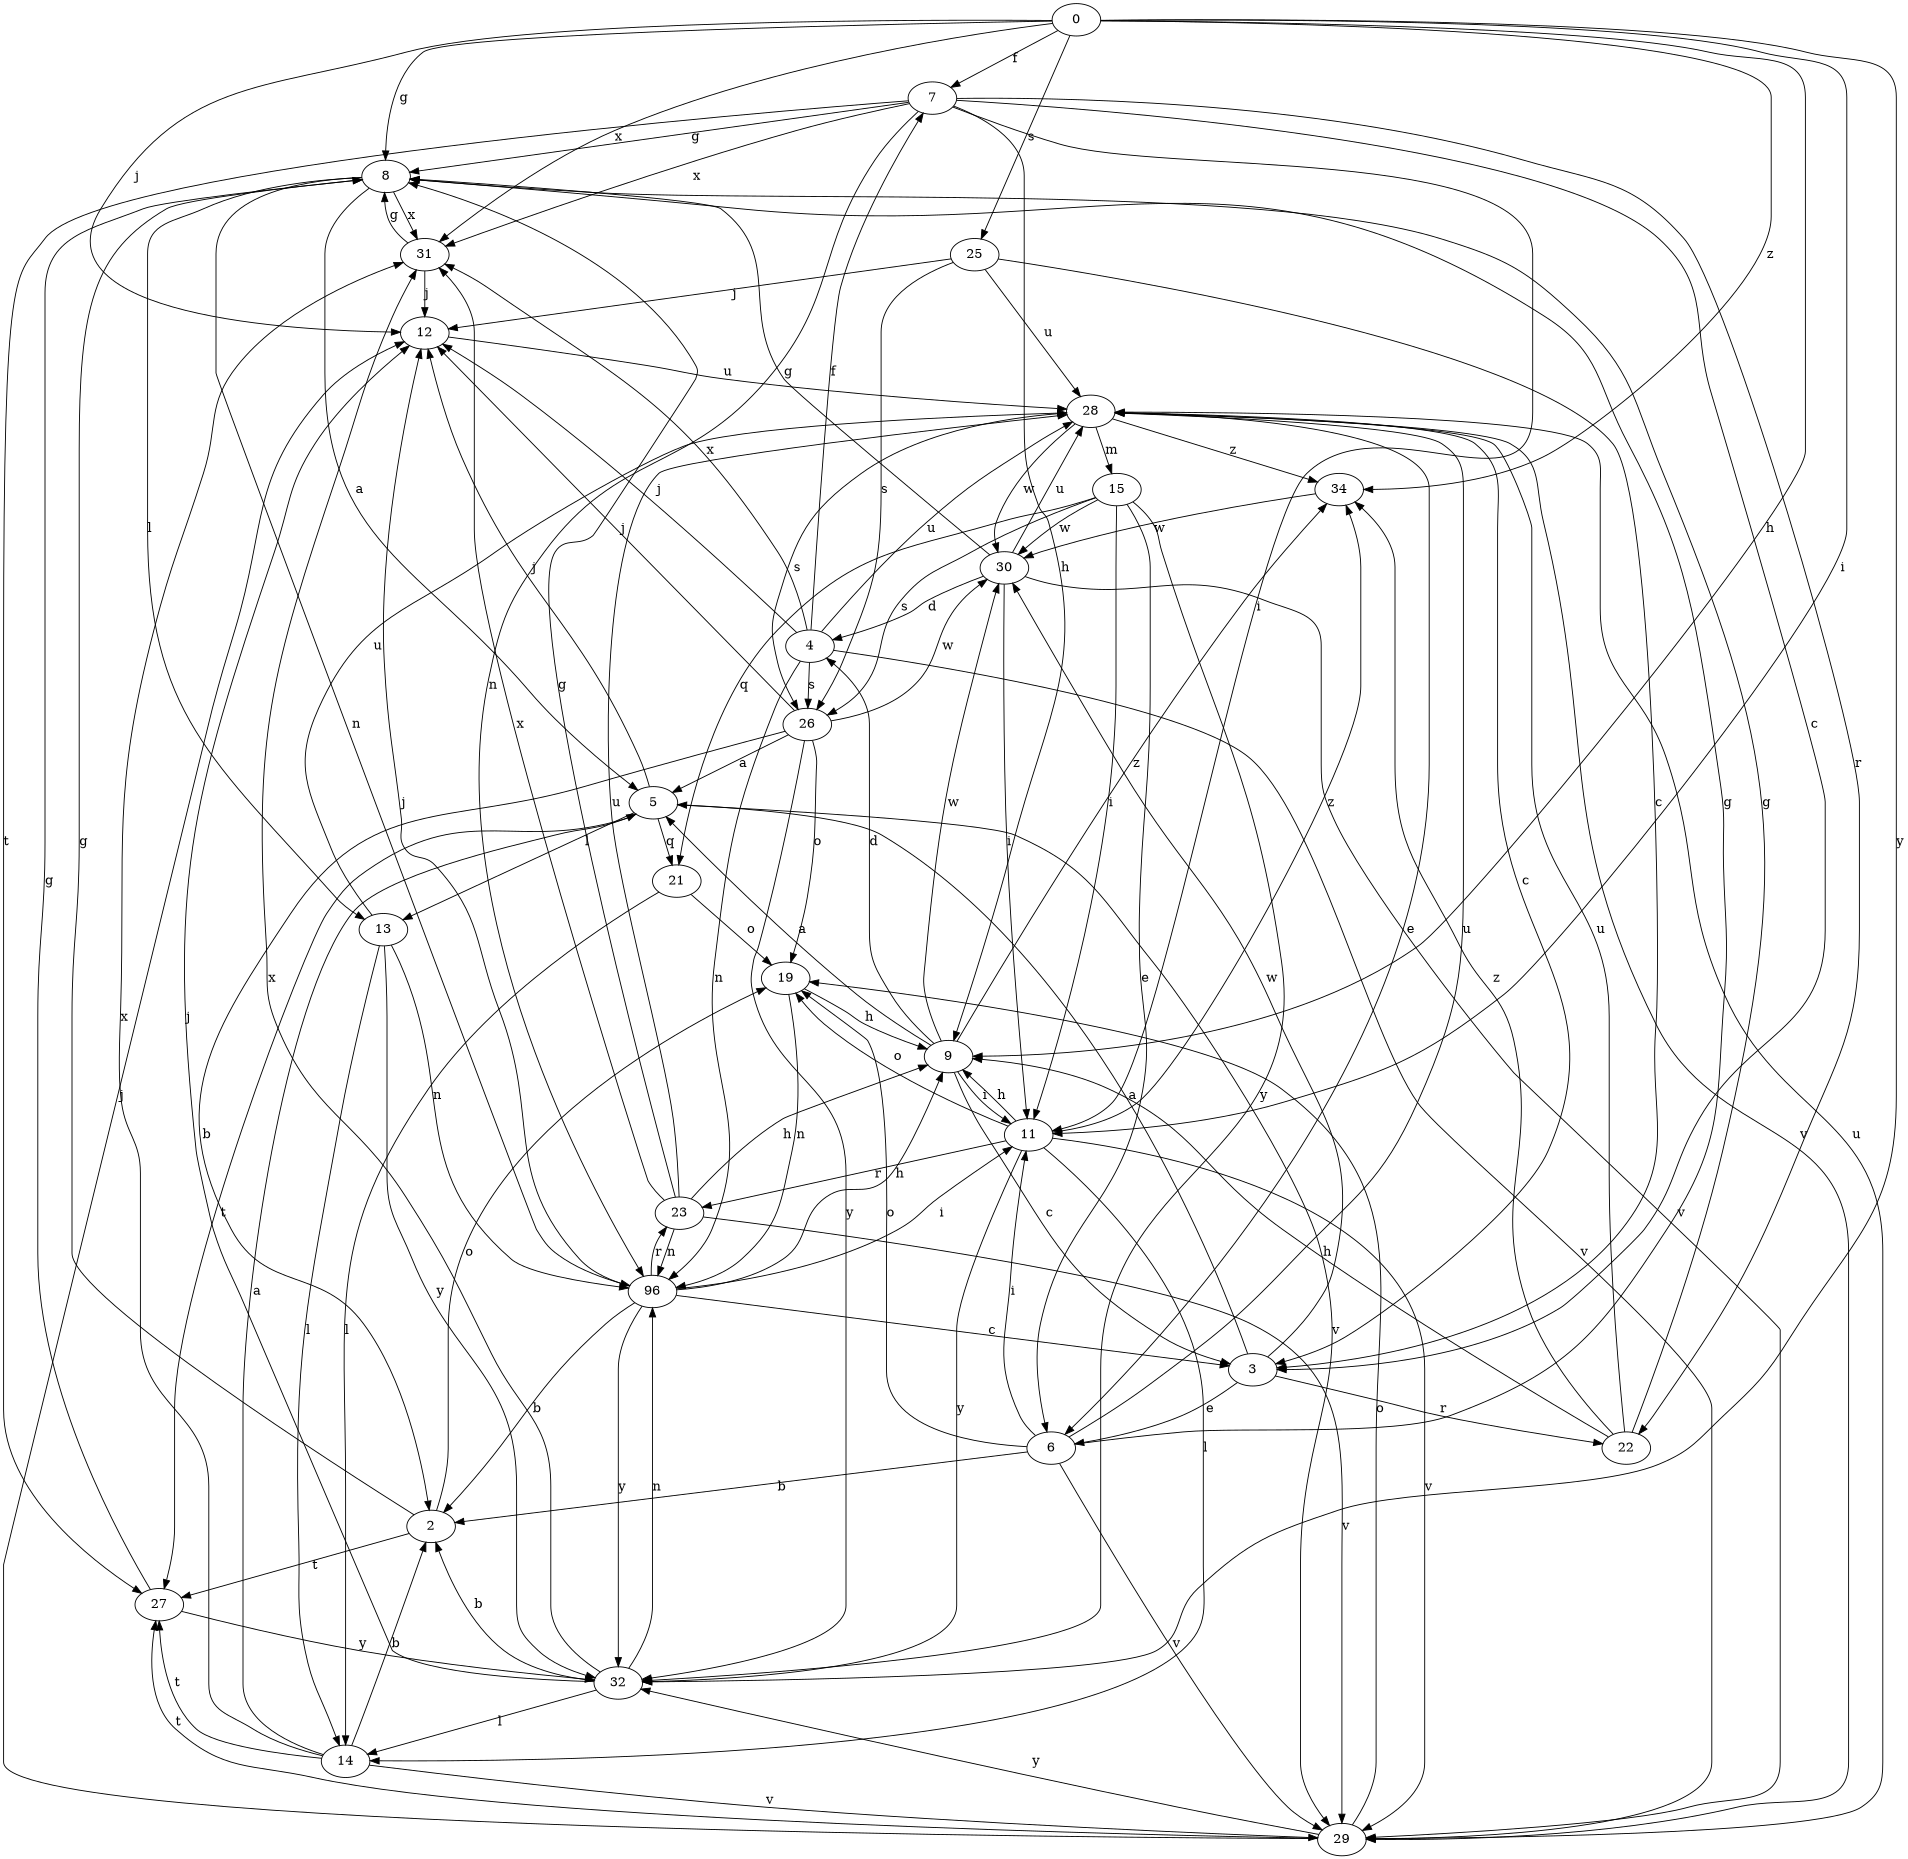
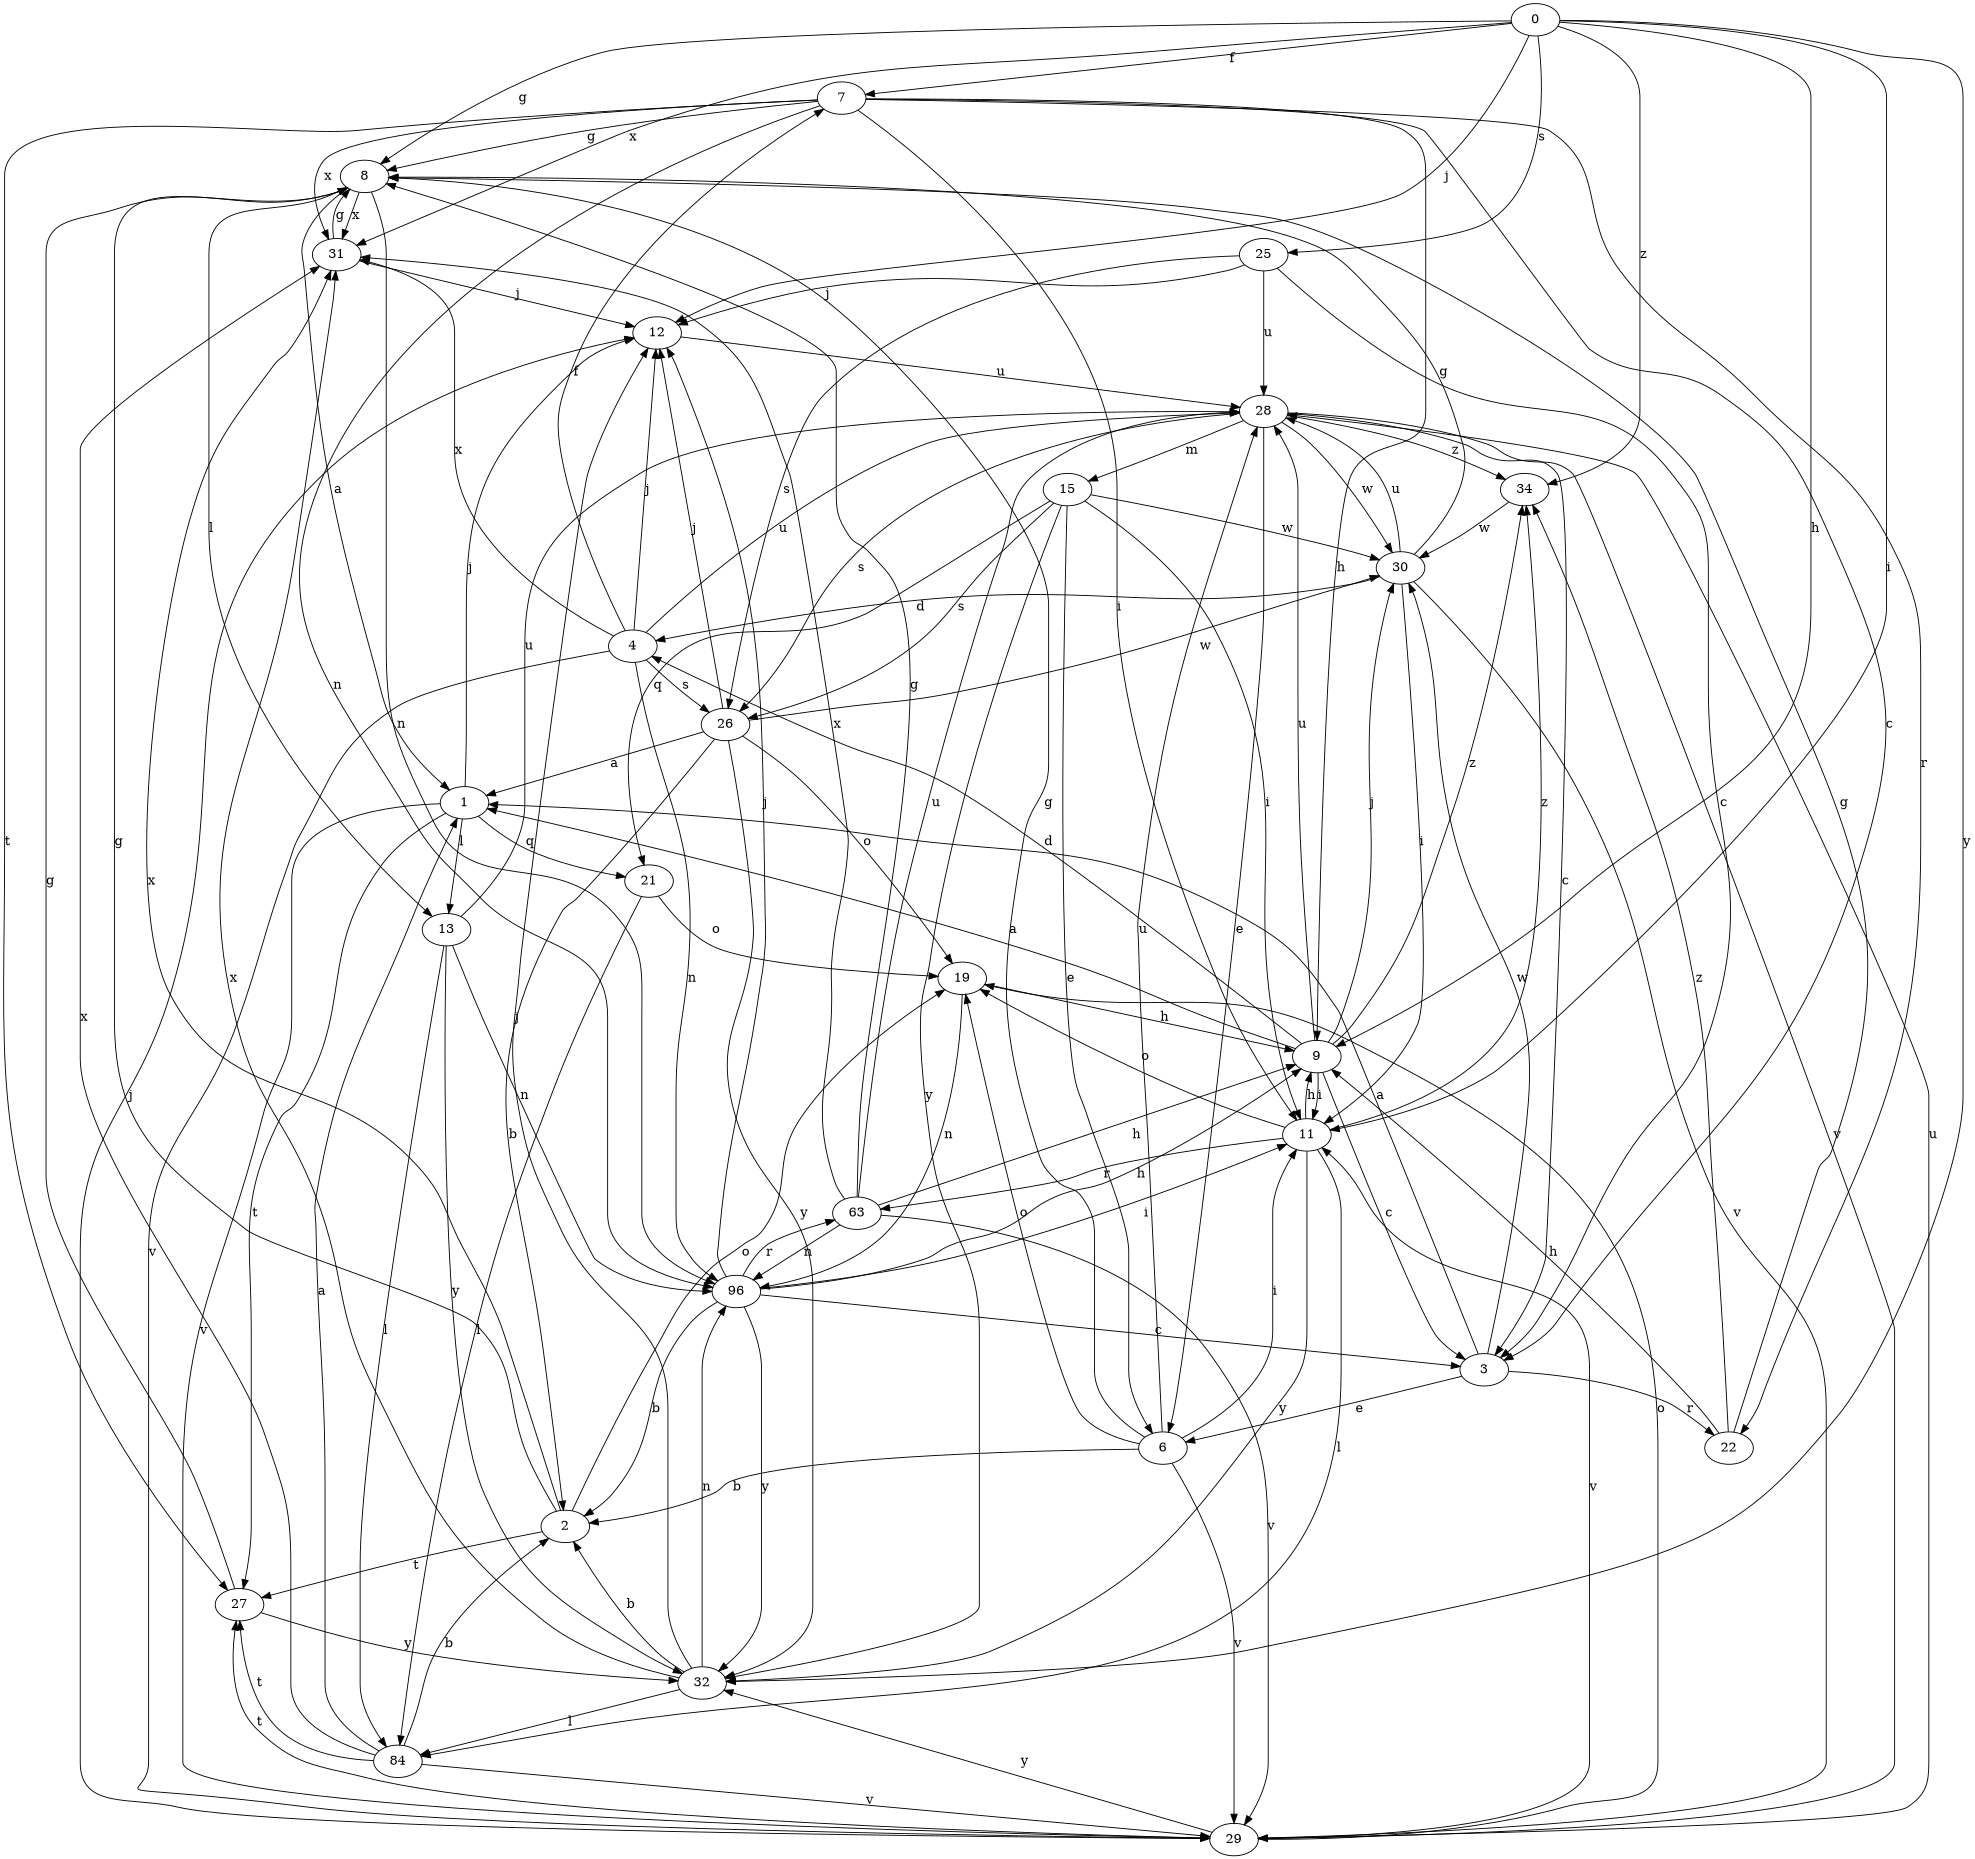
(1532, 755) -> (1298, 735)
(653, 803) -> (465, 803)
(954, 803) -> (1372, 803)
none -> (158, 957)
(679, 1213) -> (857, 1213)
(1425, 1373) -> (1589, 1563)
(346, 1761) -> (398, 1761)
